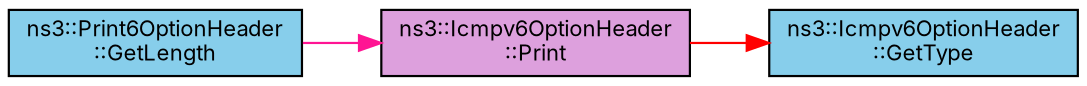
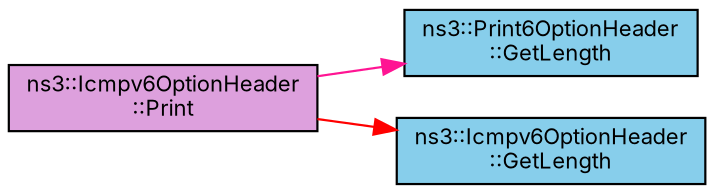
(331, 43) -> (350, 72)
(924, 43) -> (551, 151)
